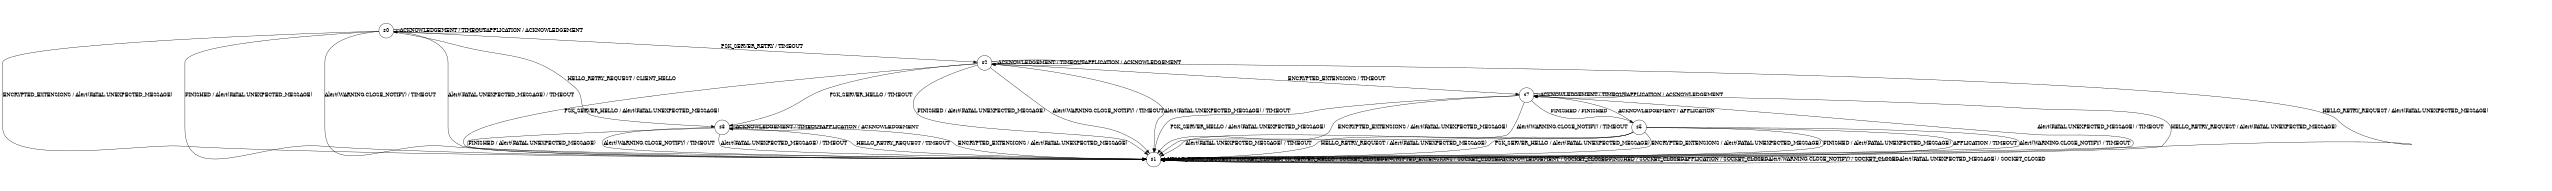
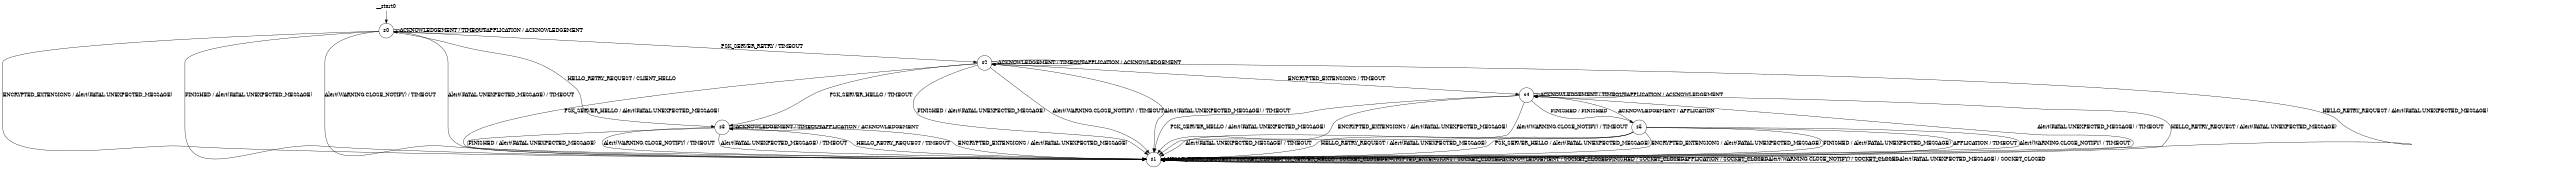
none -> (386, 7)
(1527, 95) -> (1527, 95)
